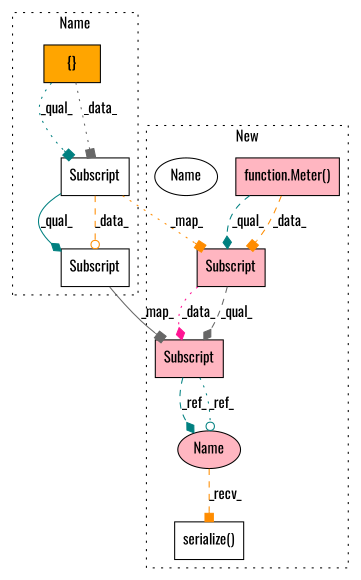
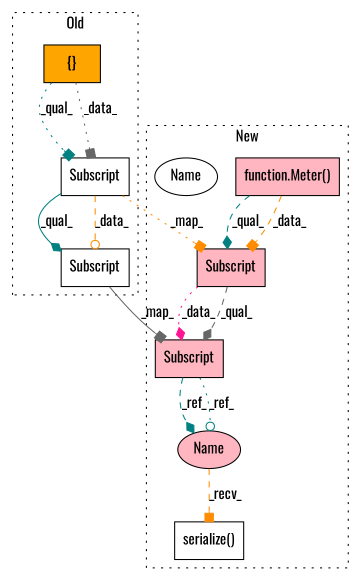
(75, 25) -> (75, 25)
